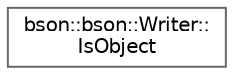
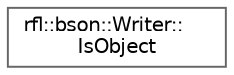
(117, 37) -> (117, 37)
